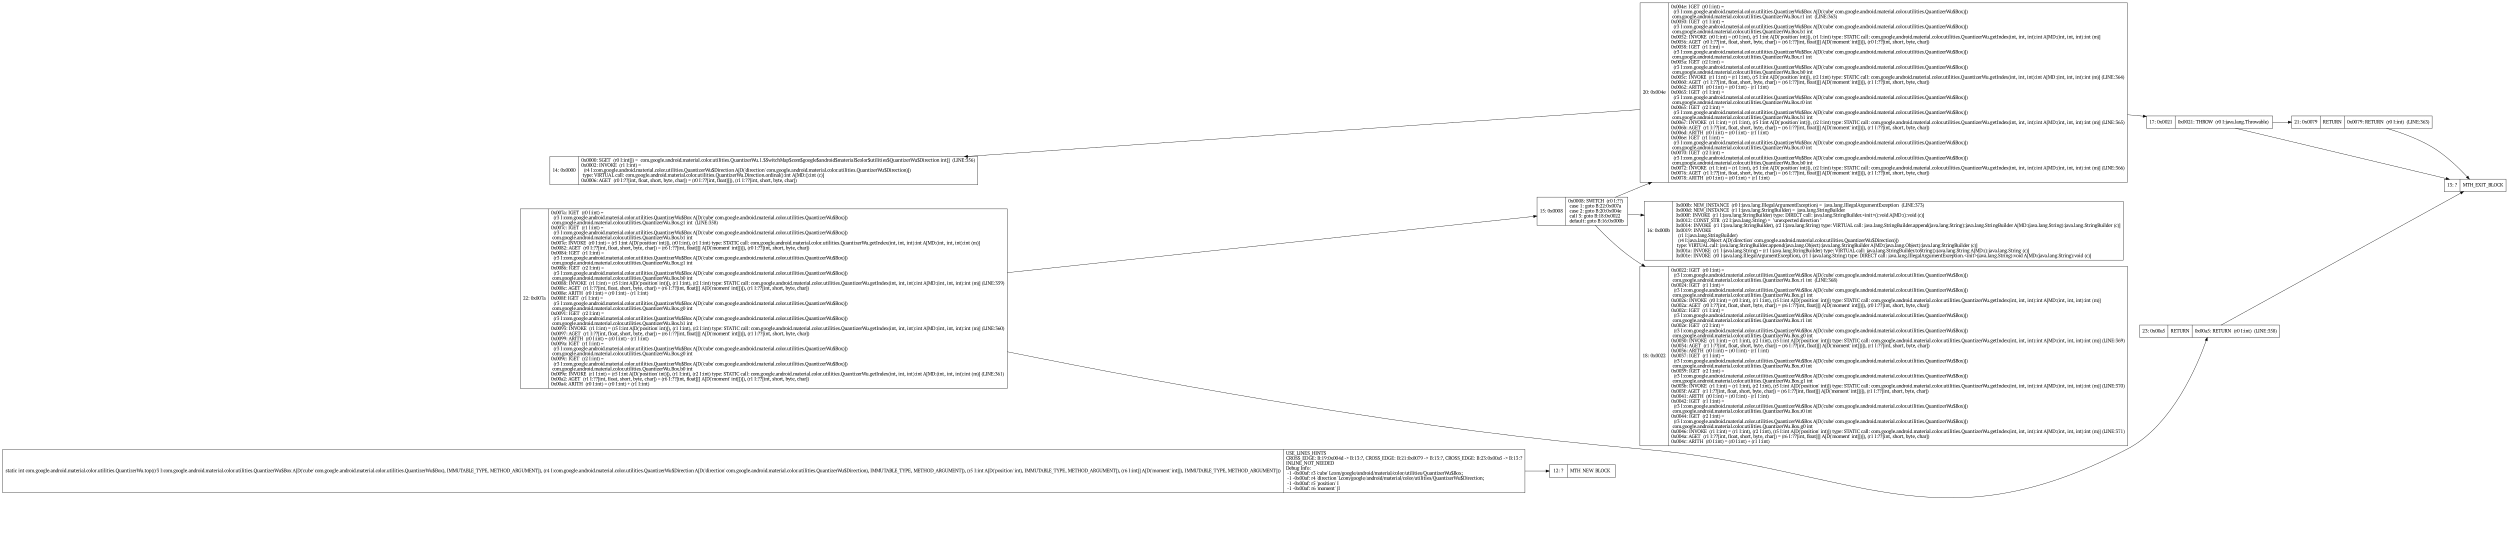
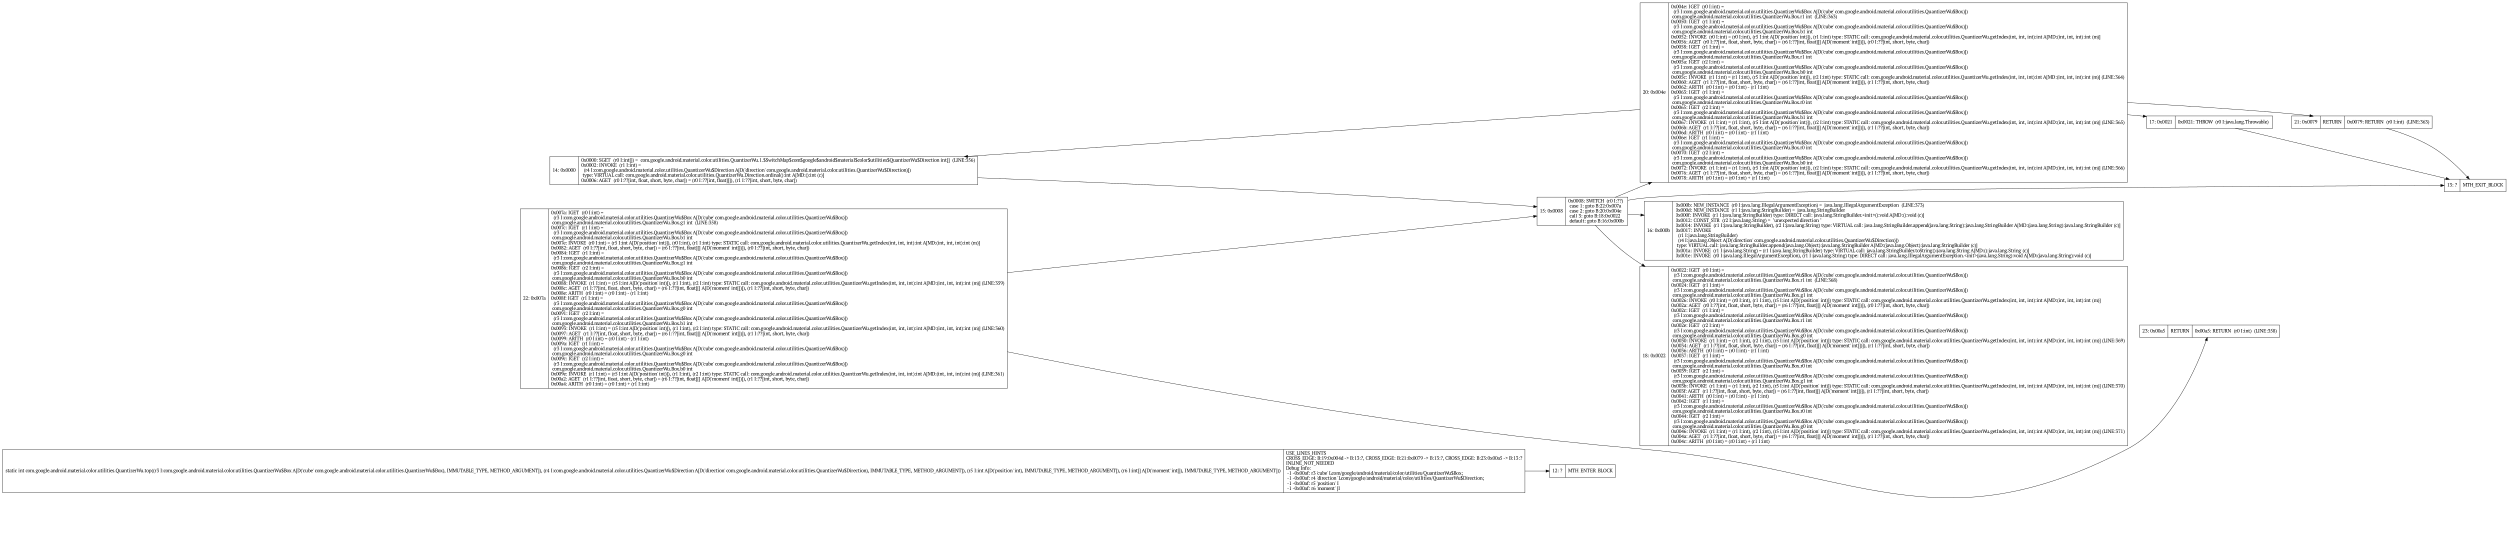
(2280, 122) -> (2219, 108)
none -> (1256, 190)
(1695, 231) -> (1695, 231)
(2341, 259) -> (2034, 188)
(1590, 471) -> (1590, 471)
